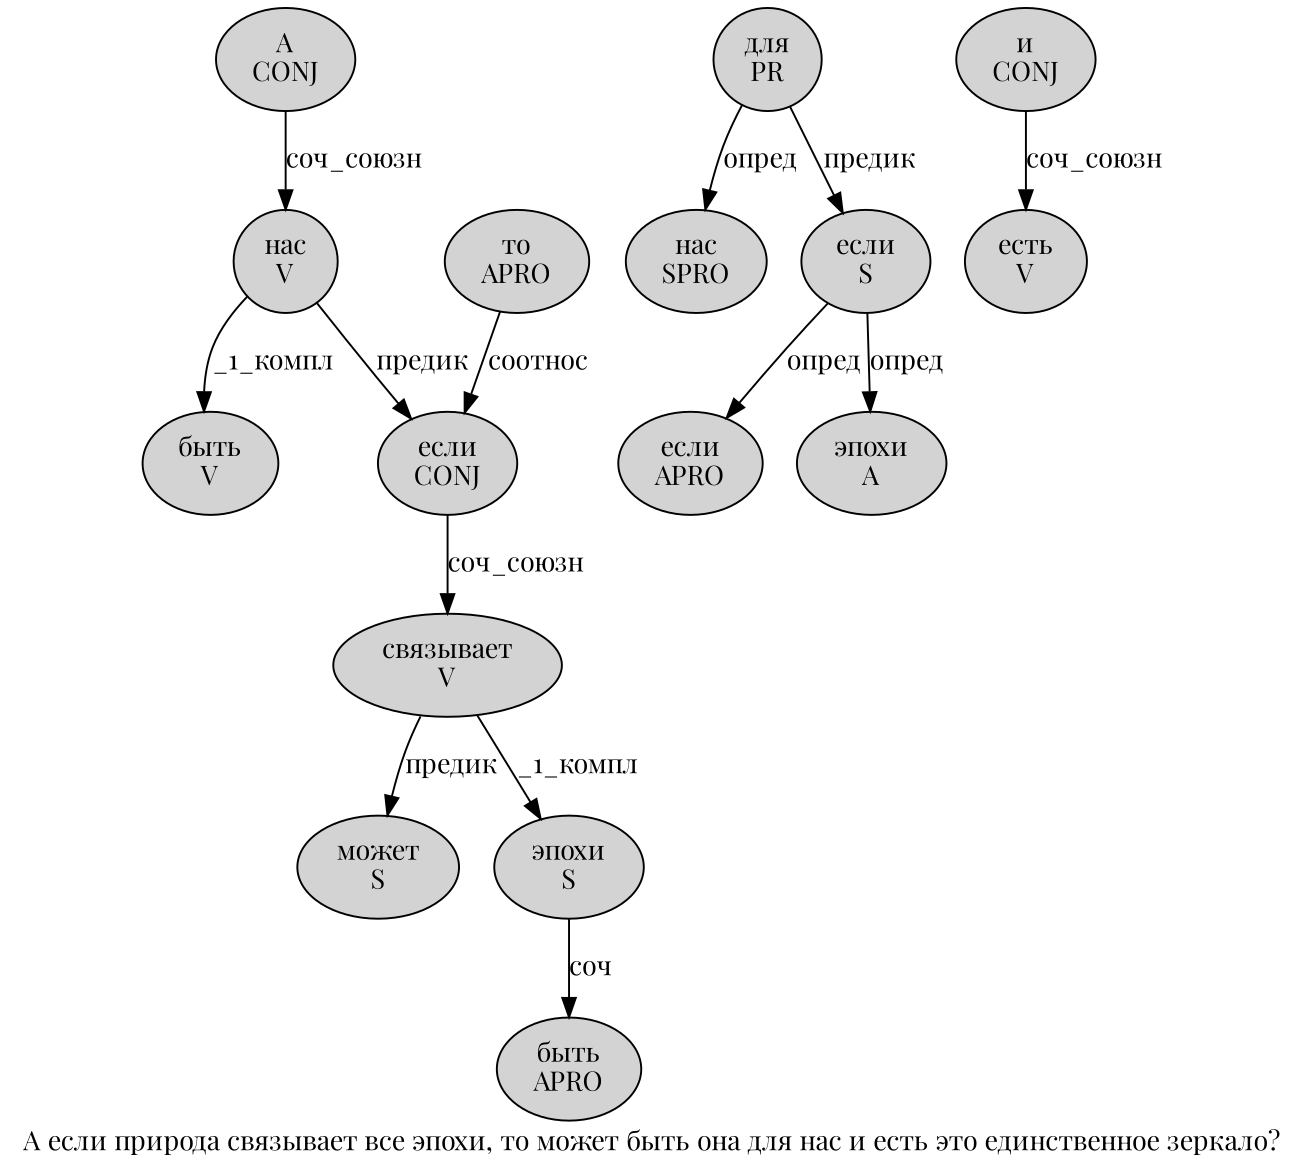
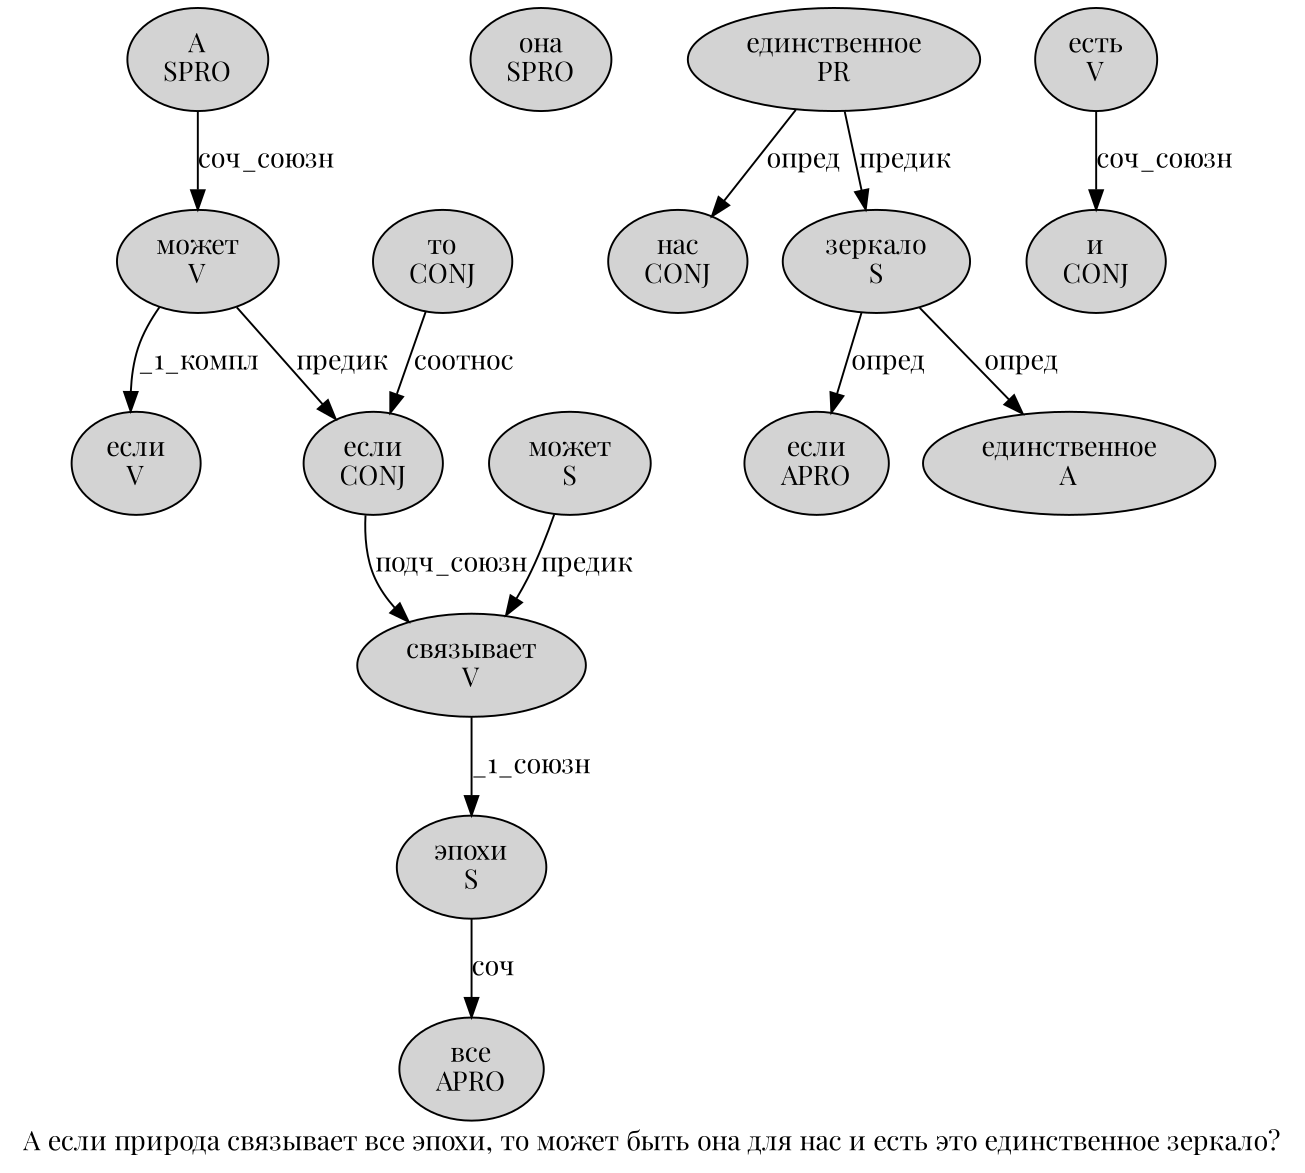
(286, 60) -> (198, 60)
none -> (541, 60)
(768, 60) -> (834, 60)
(1026, 151) -> (1096, 151)
(286, 261) -> (198, 261)
(517, 261) -> (443, 261)
(696, 261) -> (678, 261)
(866, 261) -> (876, 261)
(210, 463) -> (136, 463)
(872, 463) -> (1069, 463)
(516, 564) -> (451, 564)
(404, 756) -> (538, 557)
(579, 766) -> (531, 766)
(569, 1069) -> (472, 1069)
